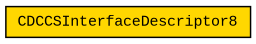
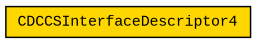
(128, 22) -> (128, 22)
